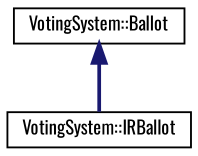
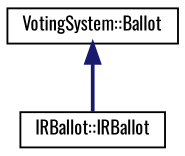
(99, 130) -> (93, 130)
